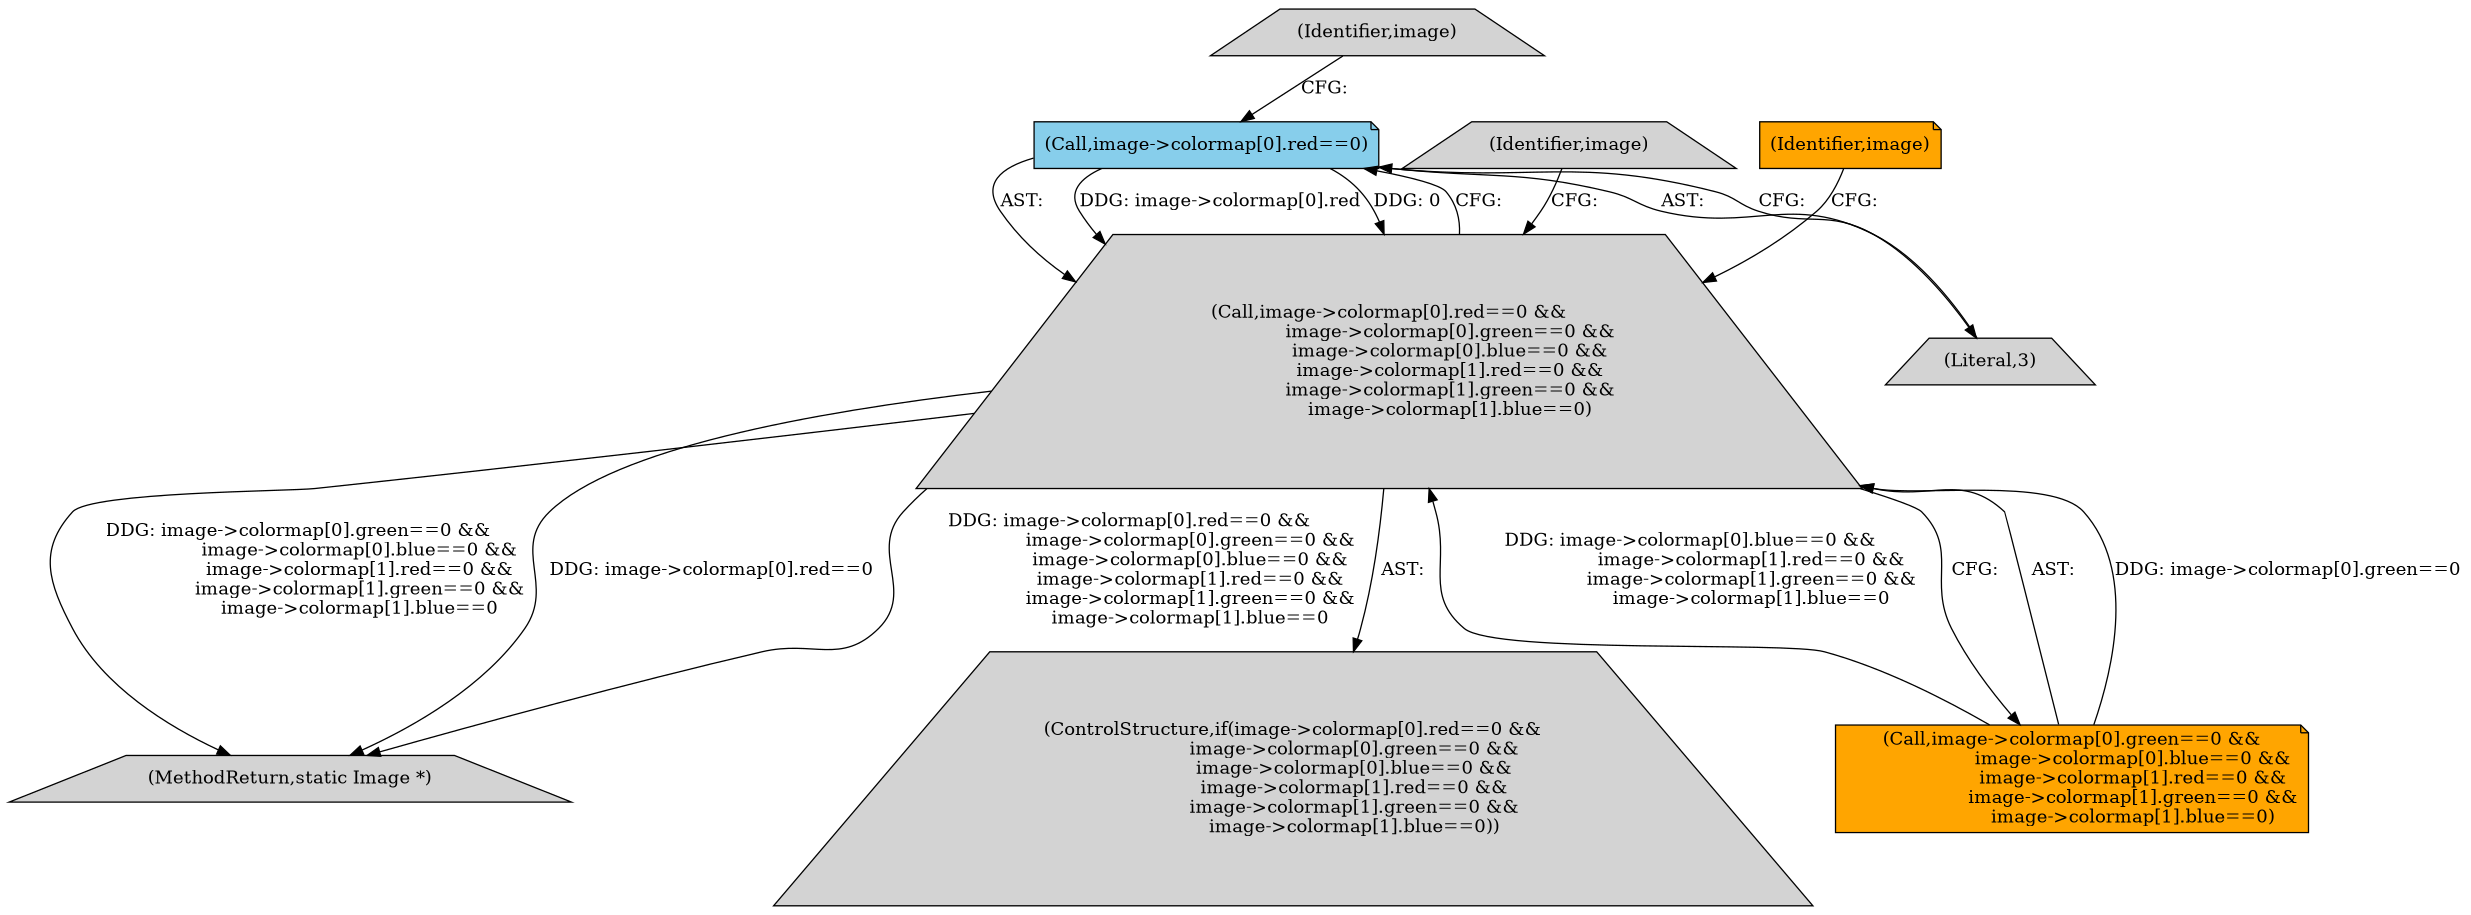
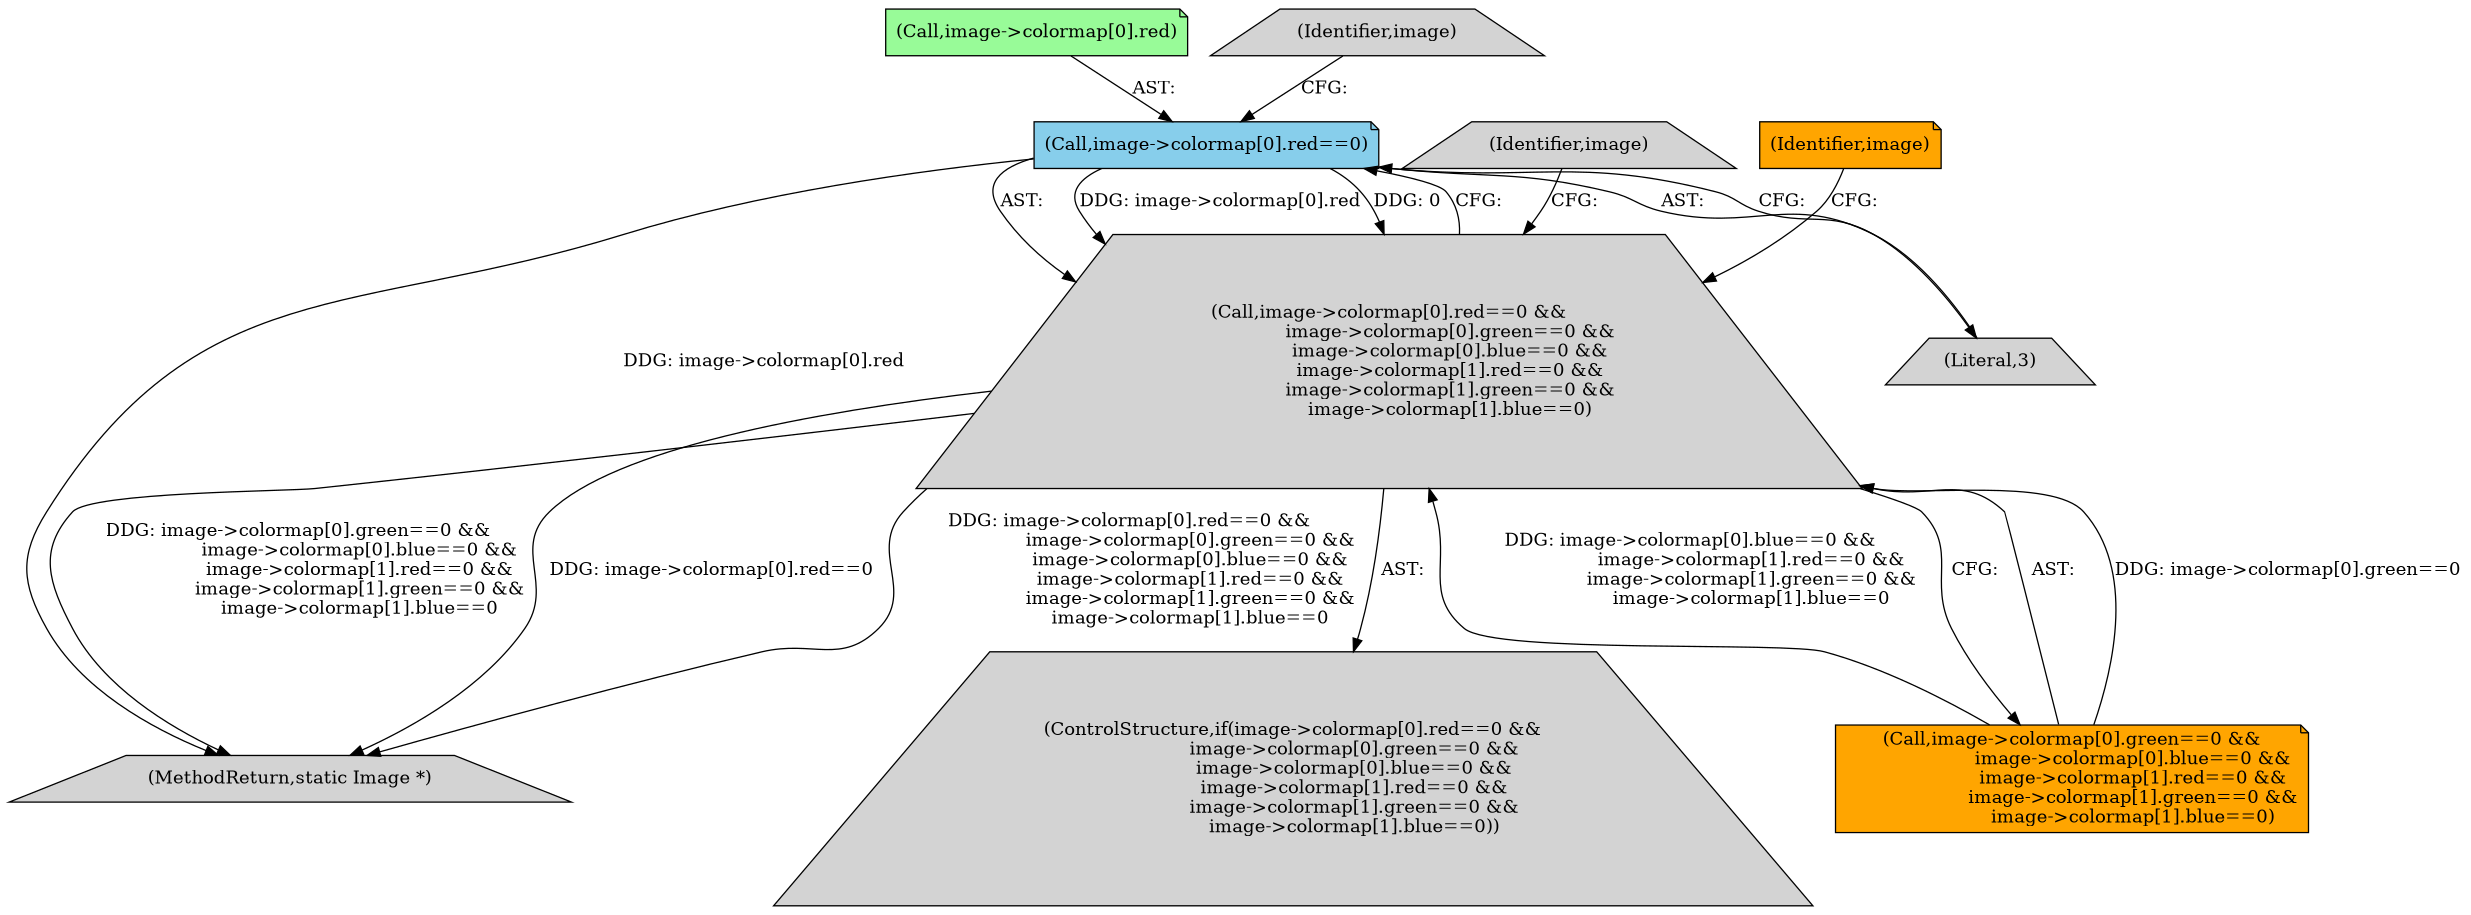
none -> (1037, 32)
none -> (344, 300)
